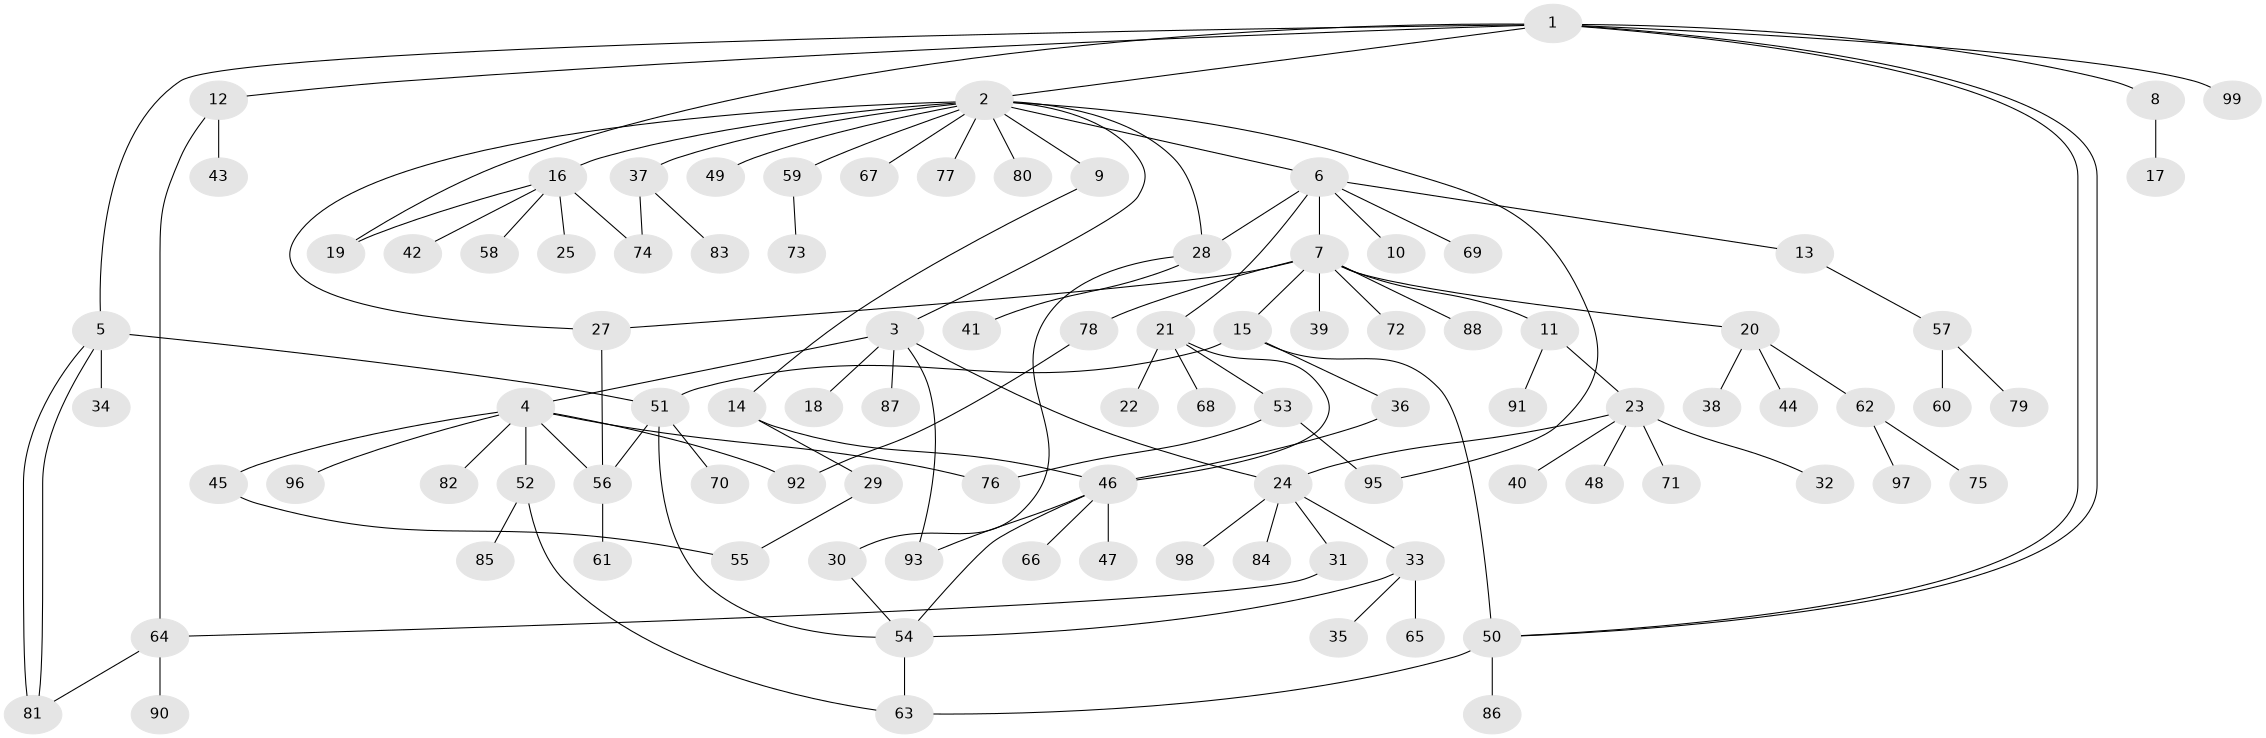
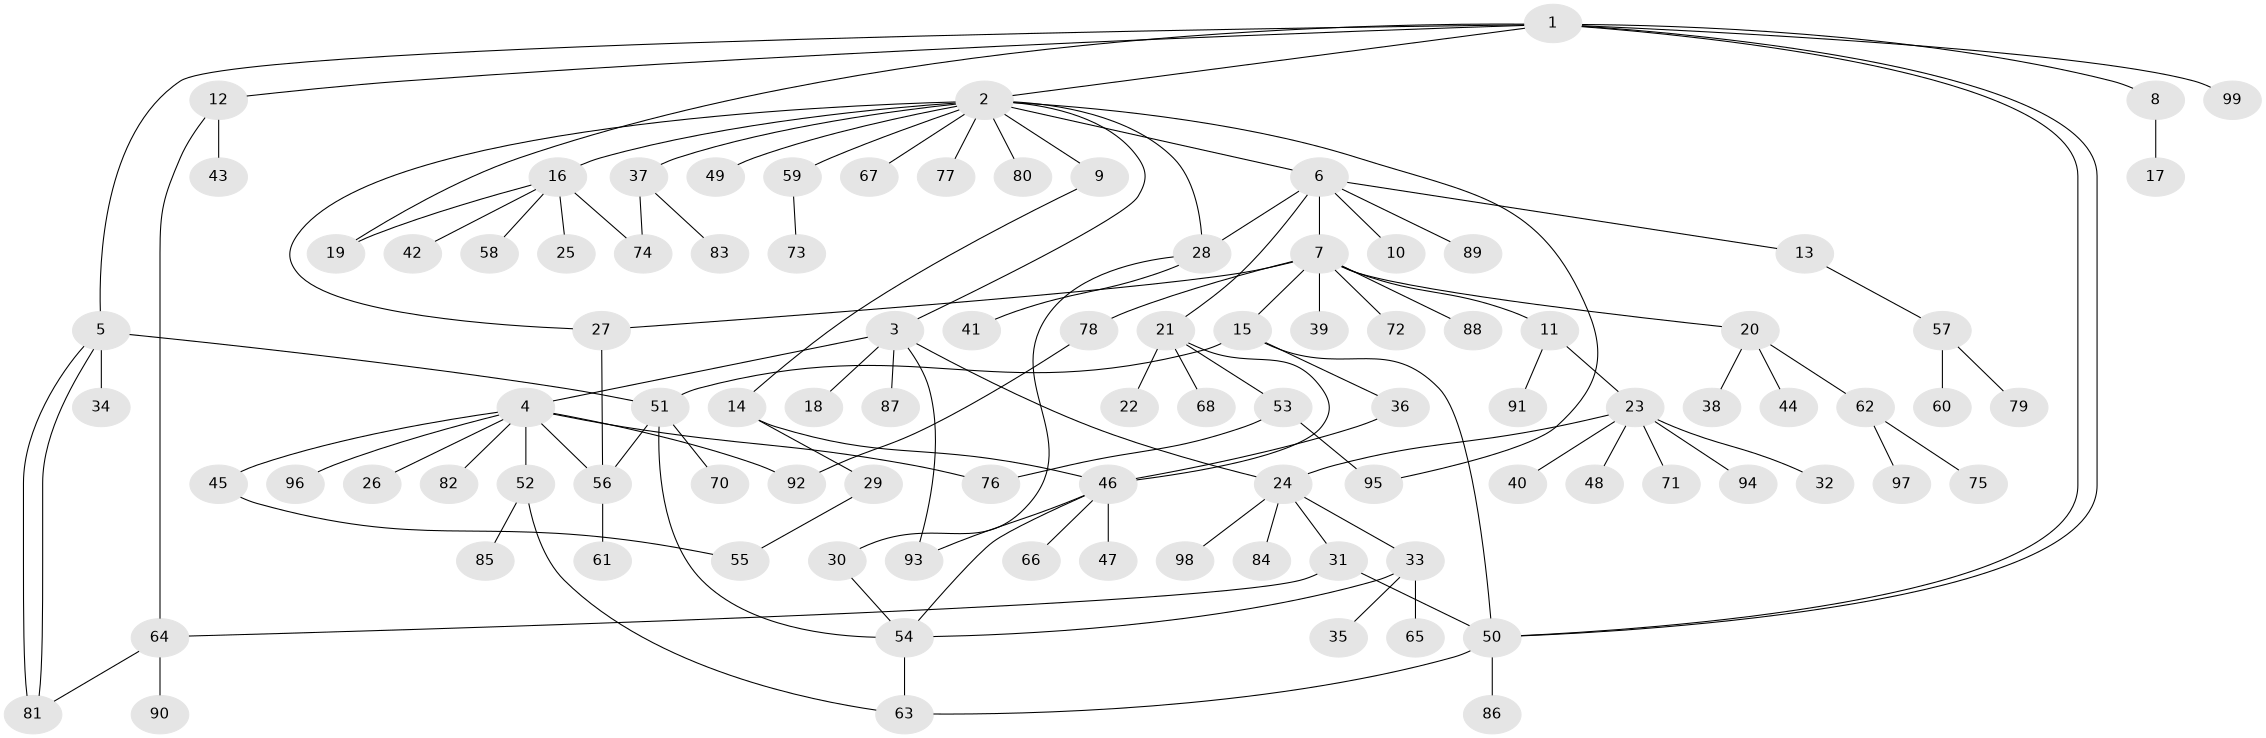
(1473, 254) -> (1473, 254)
none -> (372, 484)
none -> (1748, 484)
none -> (1407, 595)
